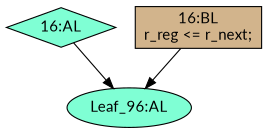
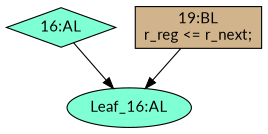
(198, 27) -> (198, 27)
(129, 108) -> (129, 108)
